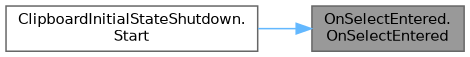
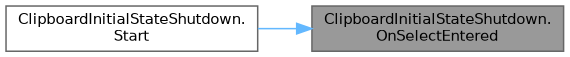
(388, 29) -> (438, 29)
